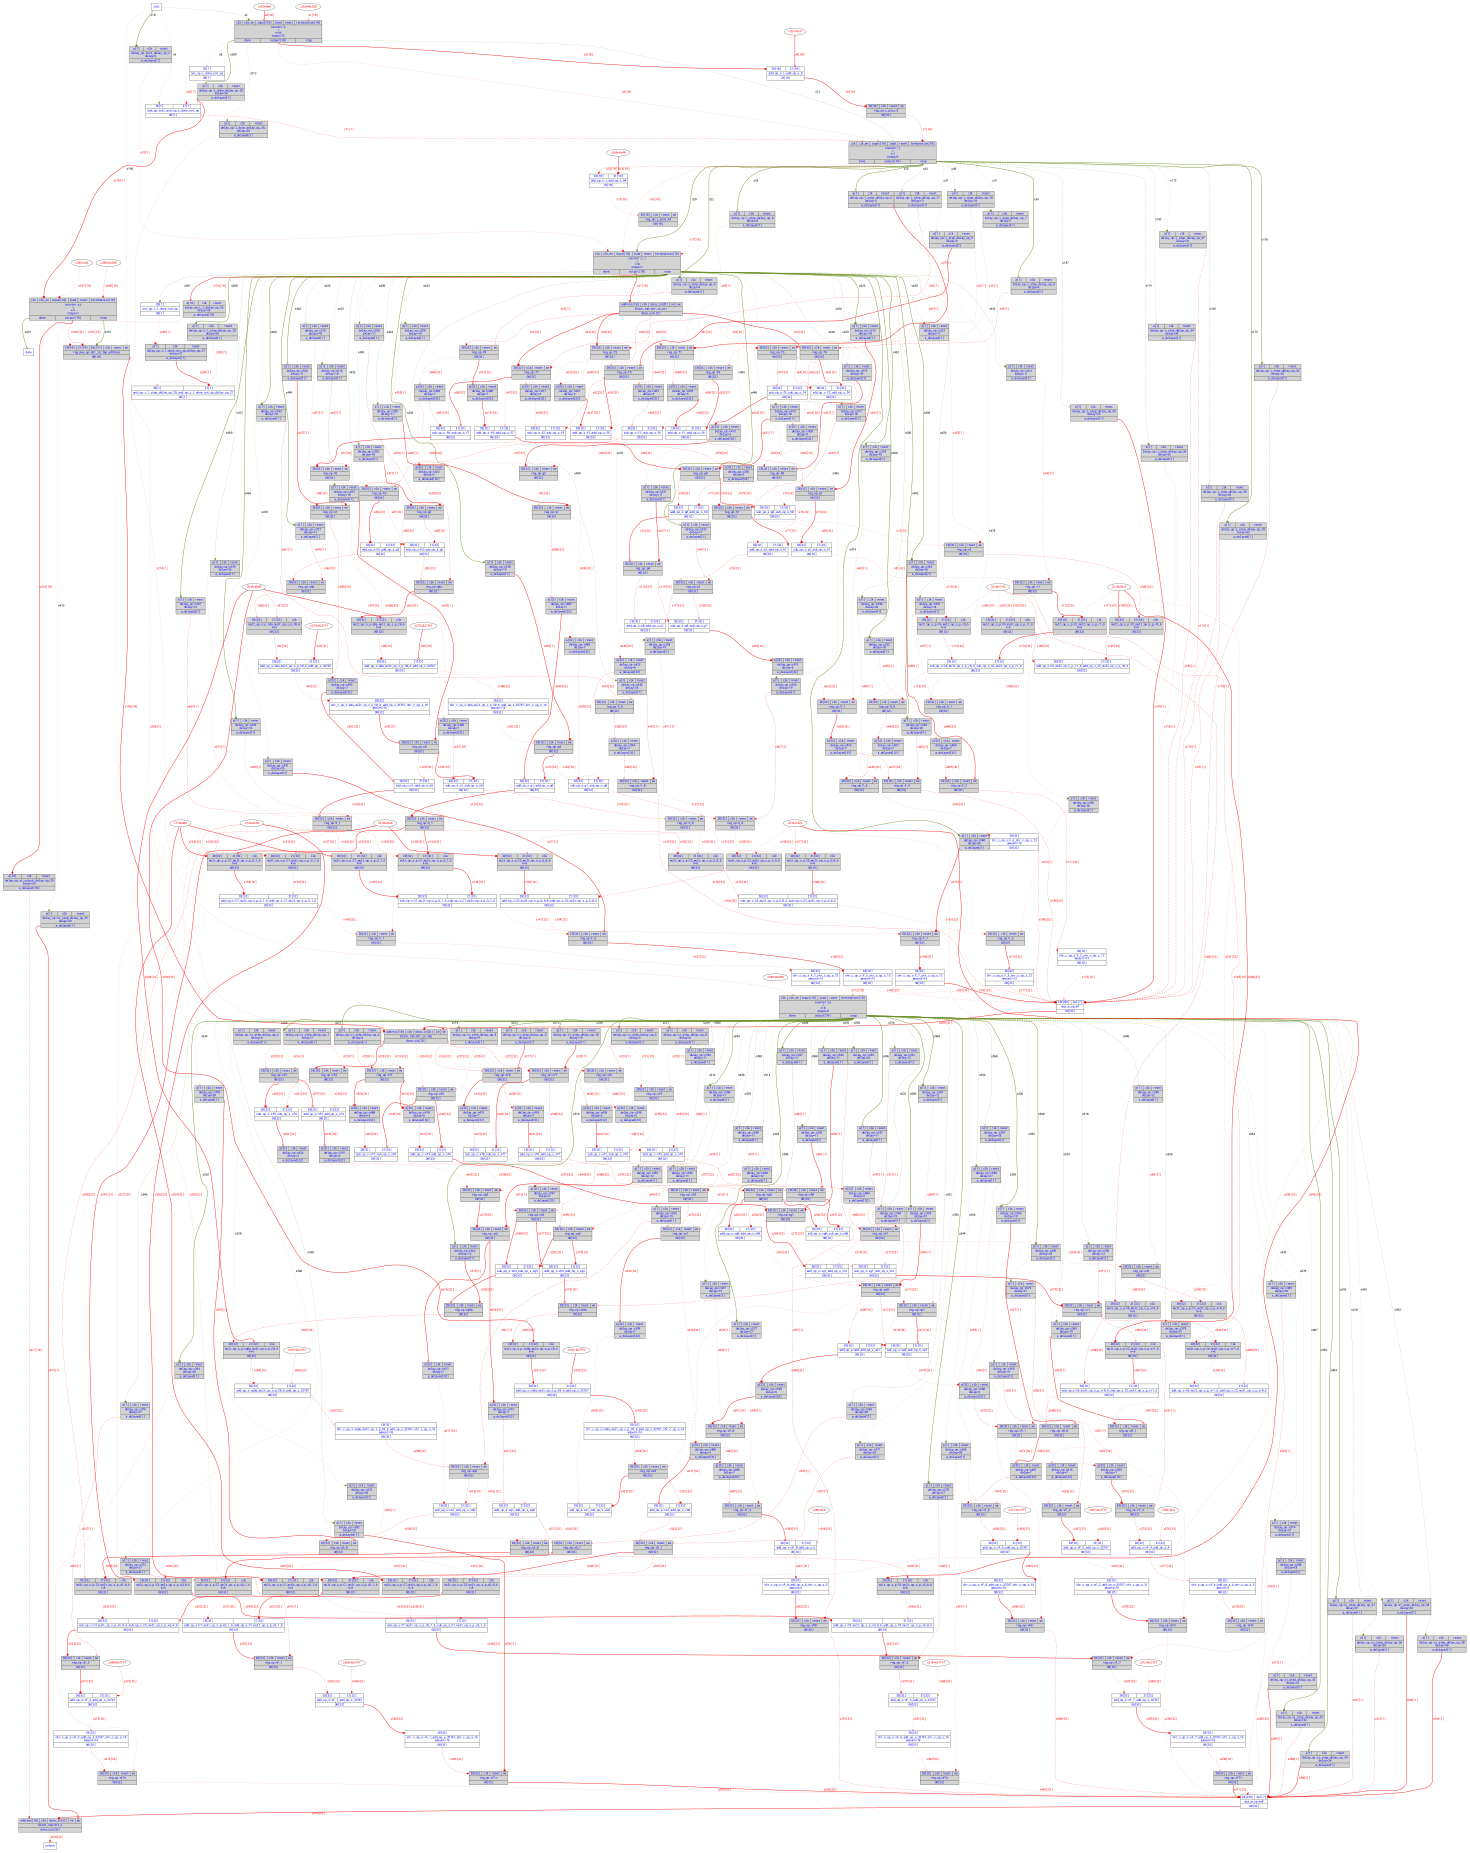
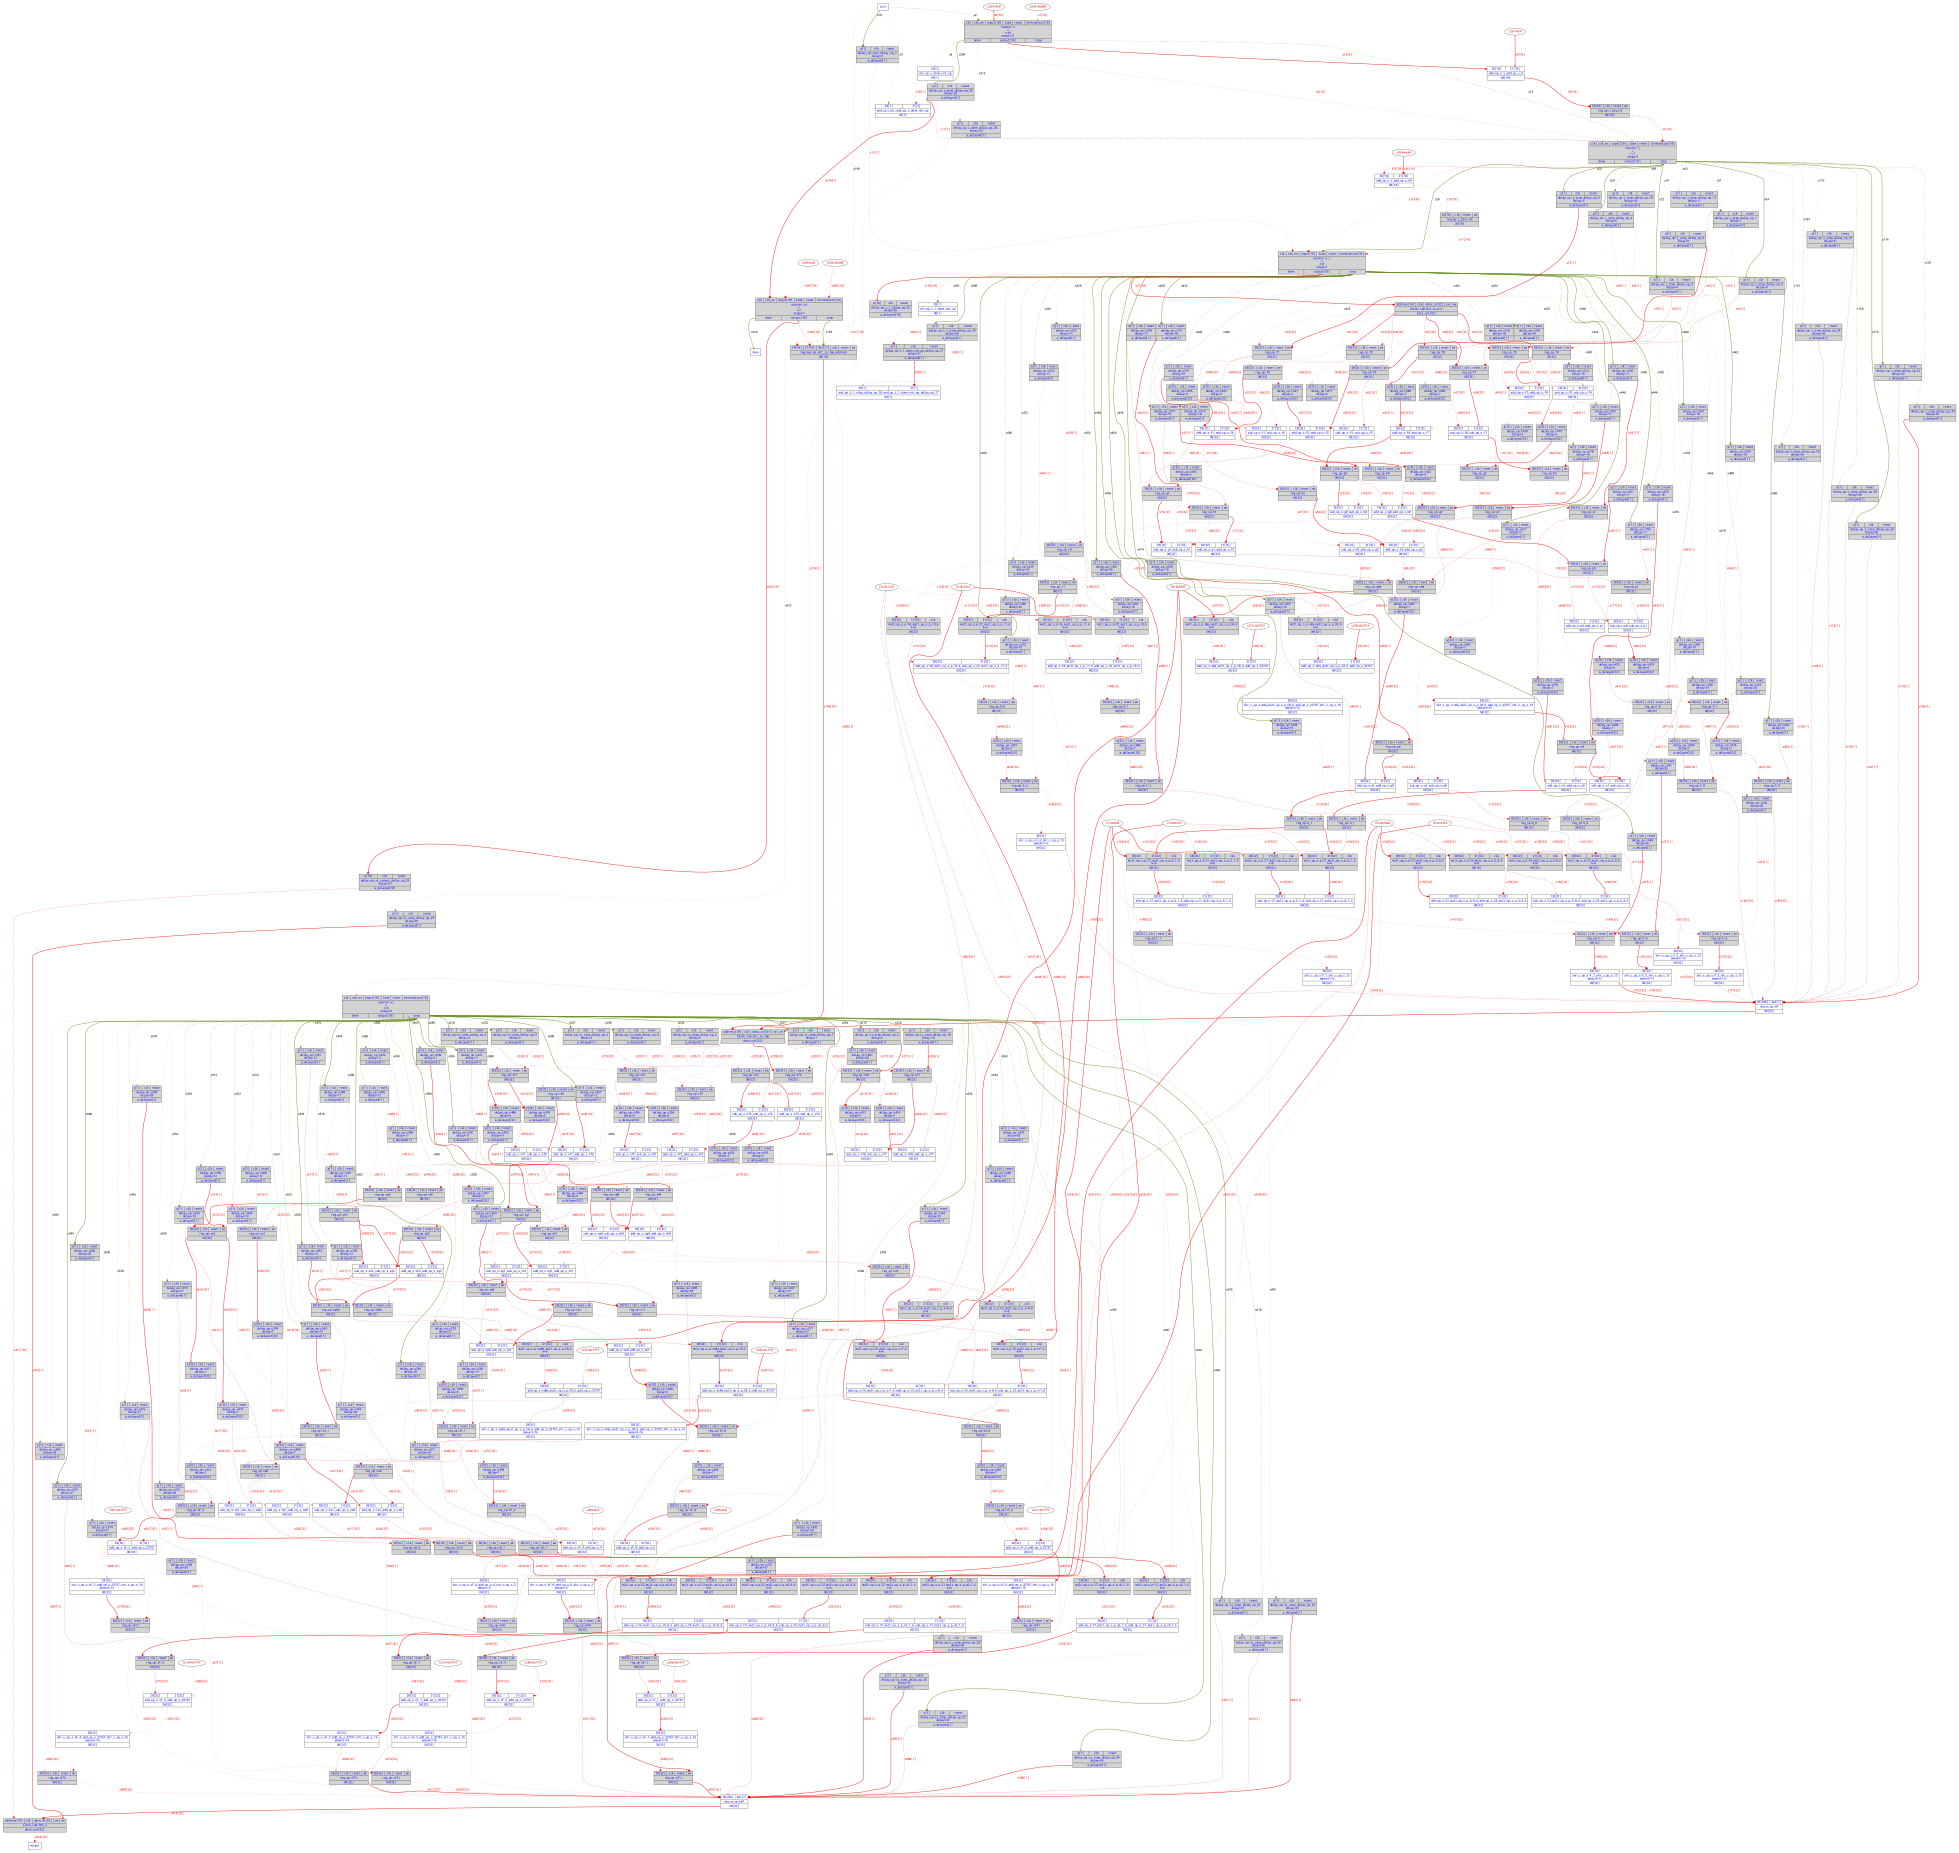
(775, 977) -> none
